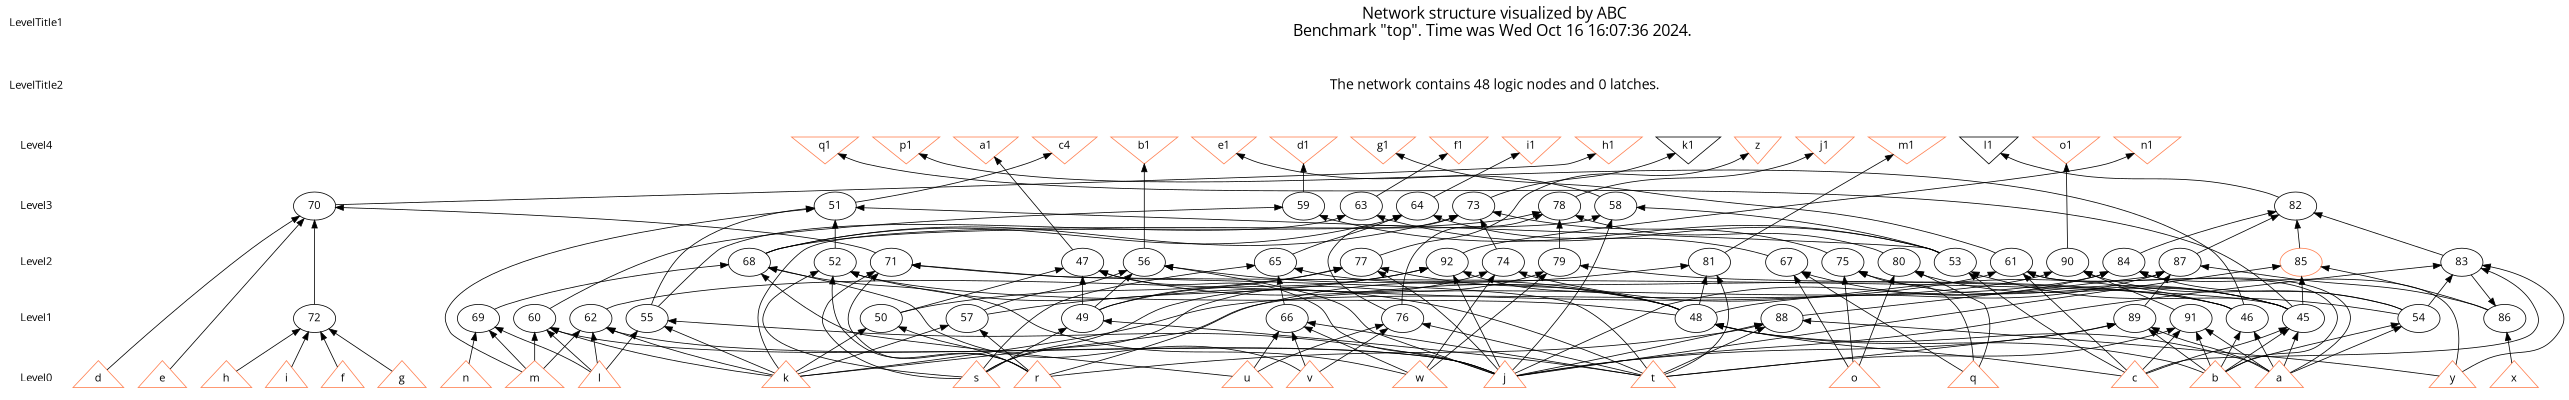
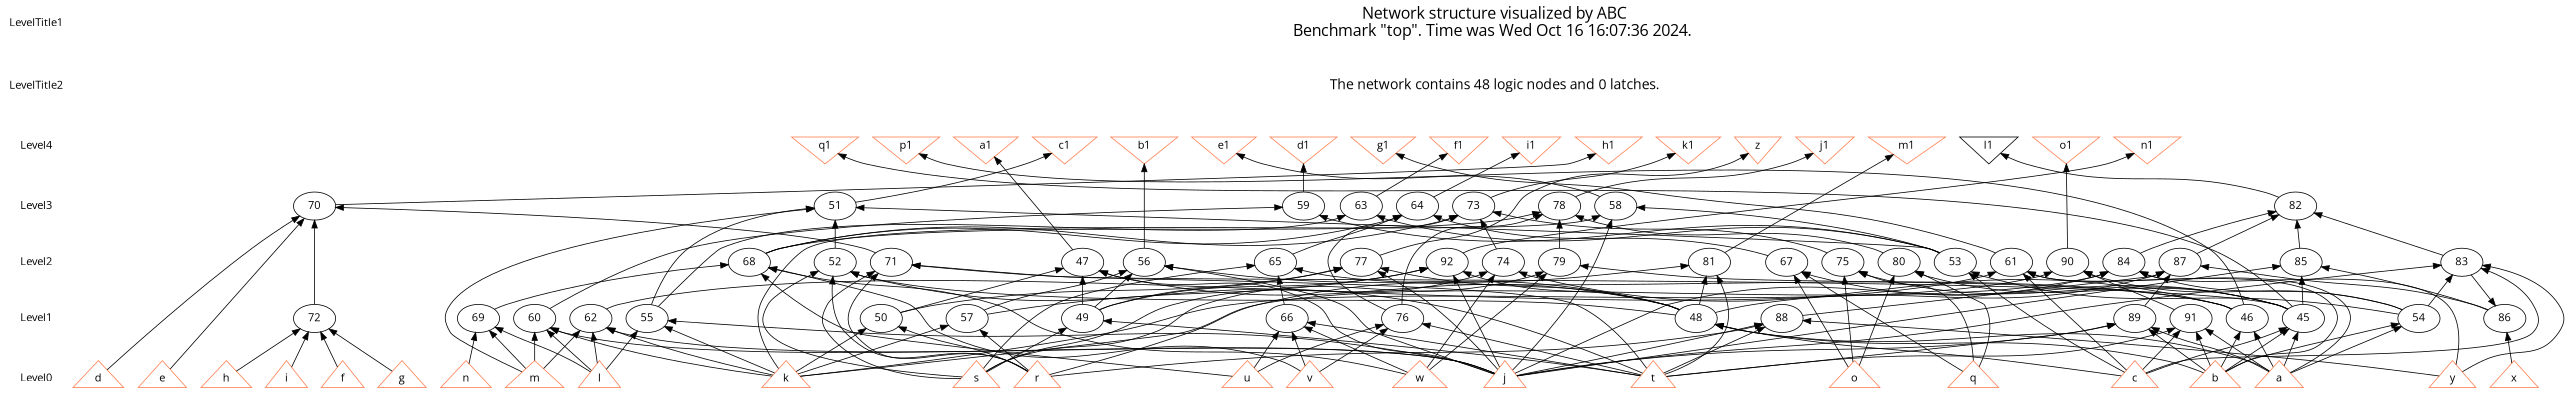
(1065, 146) -> (1065, 146)
(1688, 146) -> (1688, 146)
(2301, 262) -> (2301, 262)
